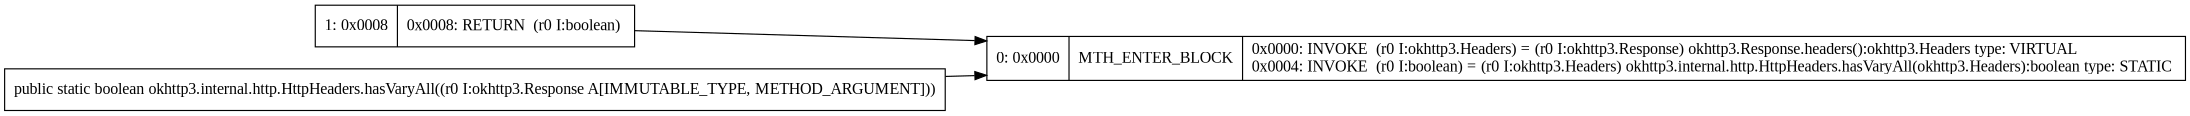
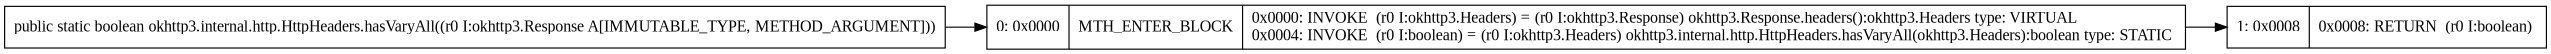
(805, 36) -> (2201, 27)
